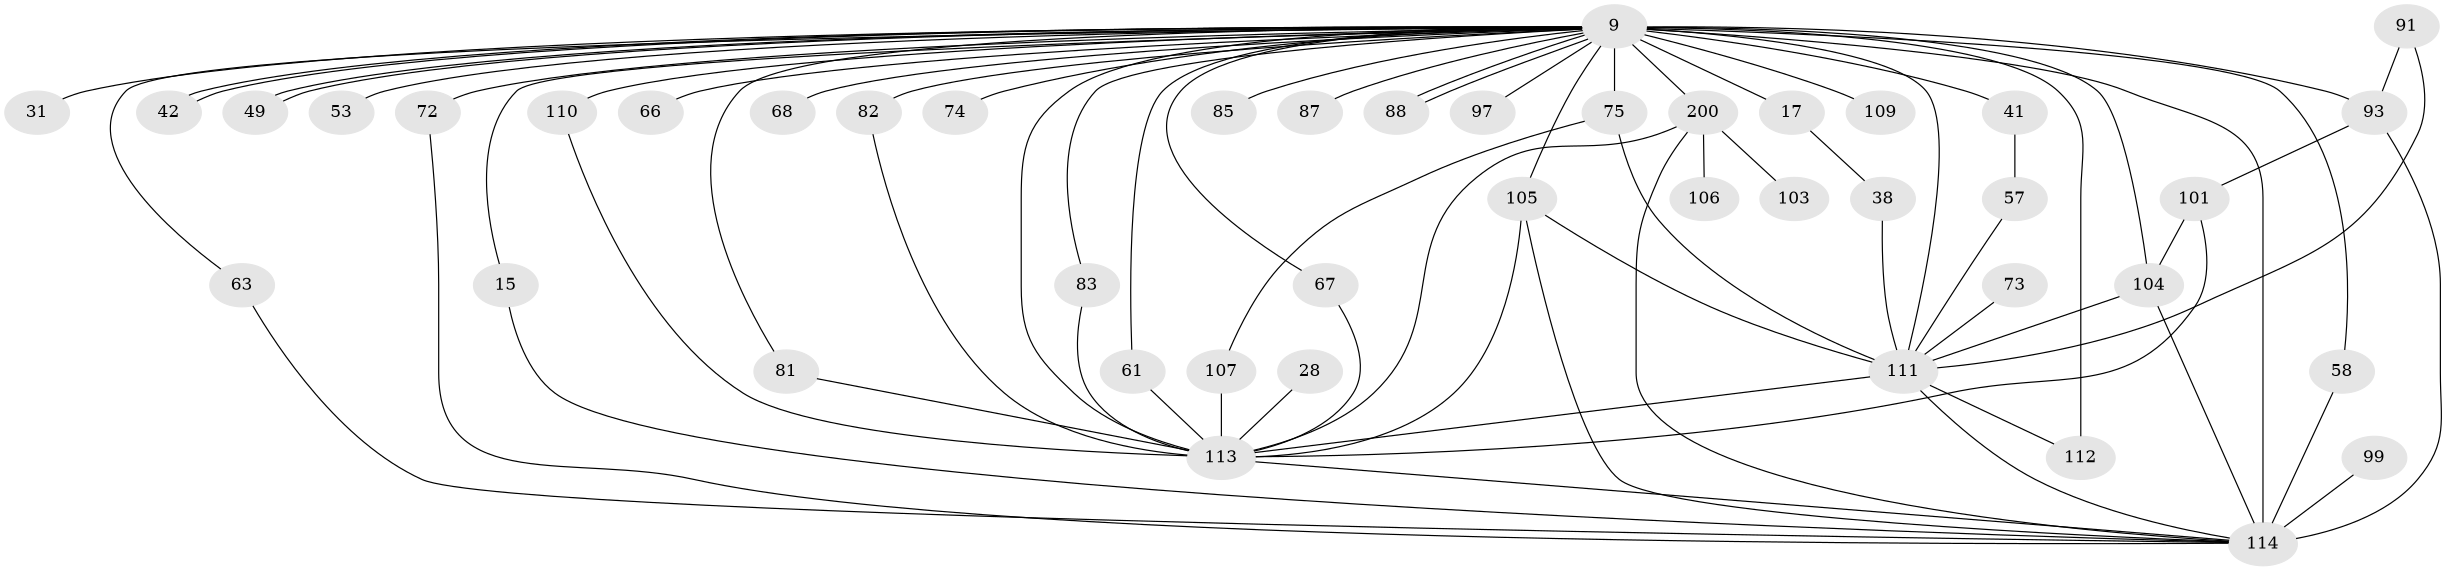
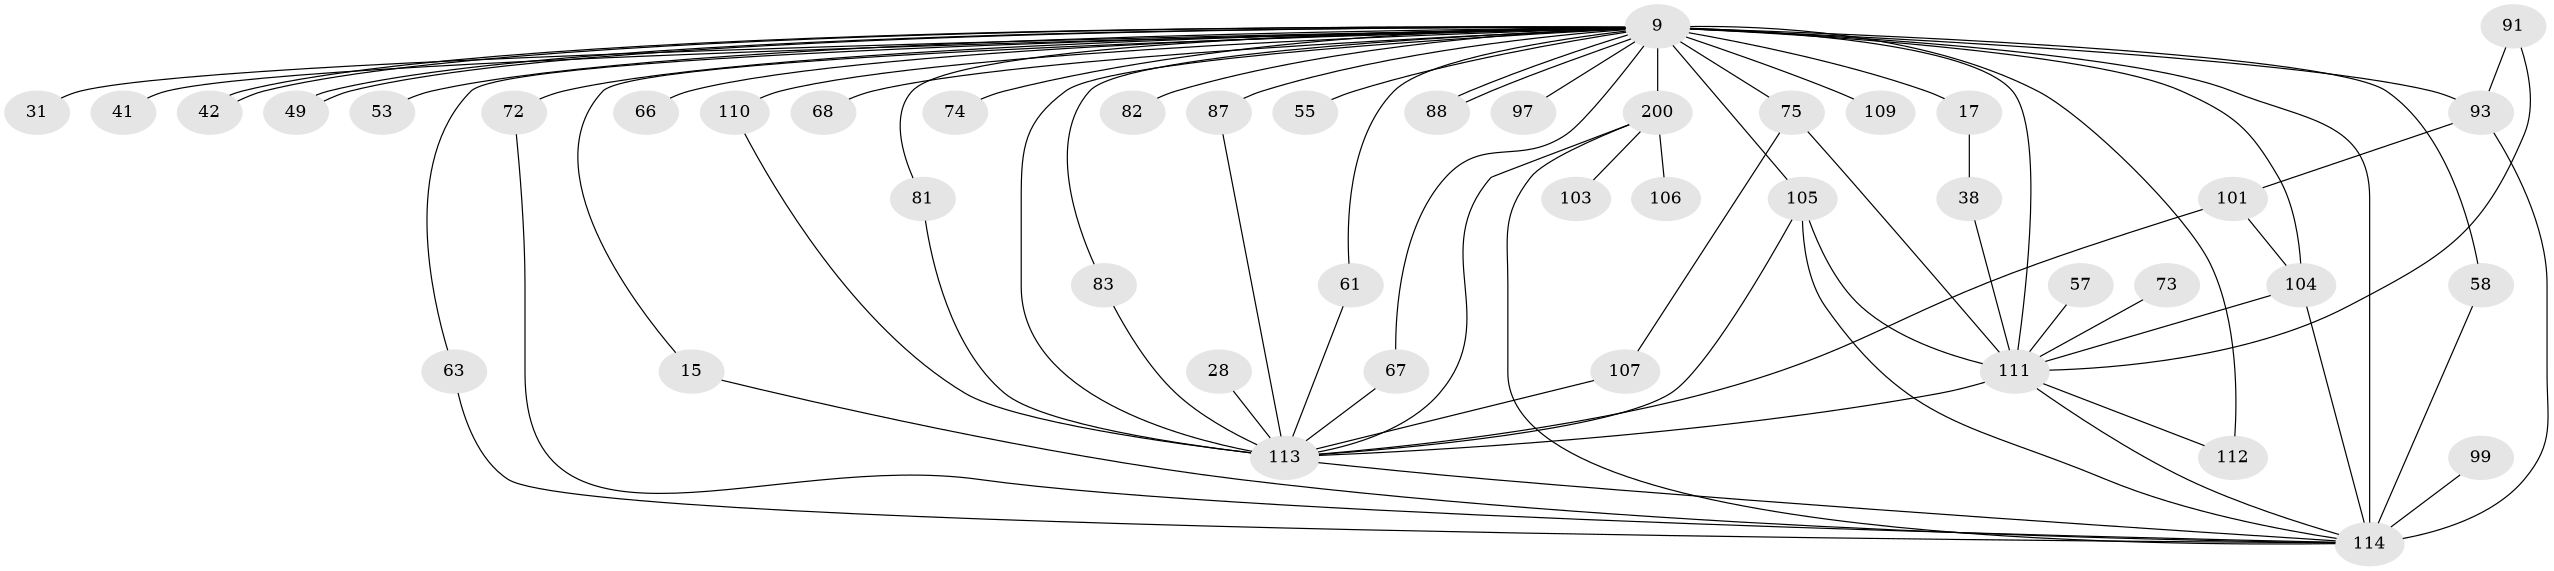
(1224, 113) -> (1305, 113)
(2015, 156) -> none
(970, 357) -> (1252, 285)
